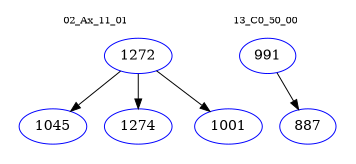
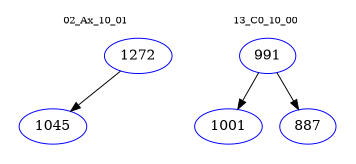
(96, 21) -> (96, 21)
(266, 21) -> (266, 21)
(173, 84) -> (251, 87)
(138, 126) -> none
